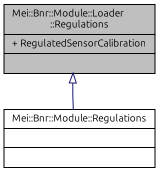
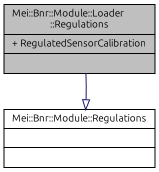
(73, 96) -> (86, 86)
